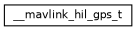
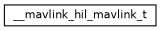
(68, 15) -> (80, 15)
